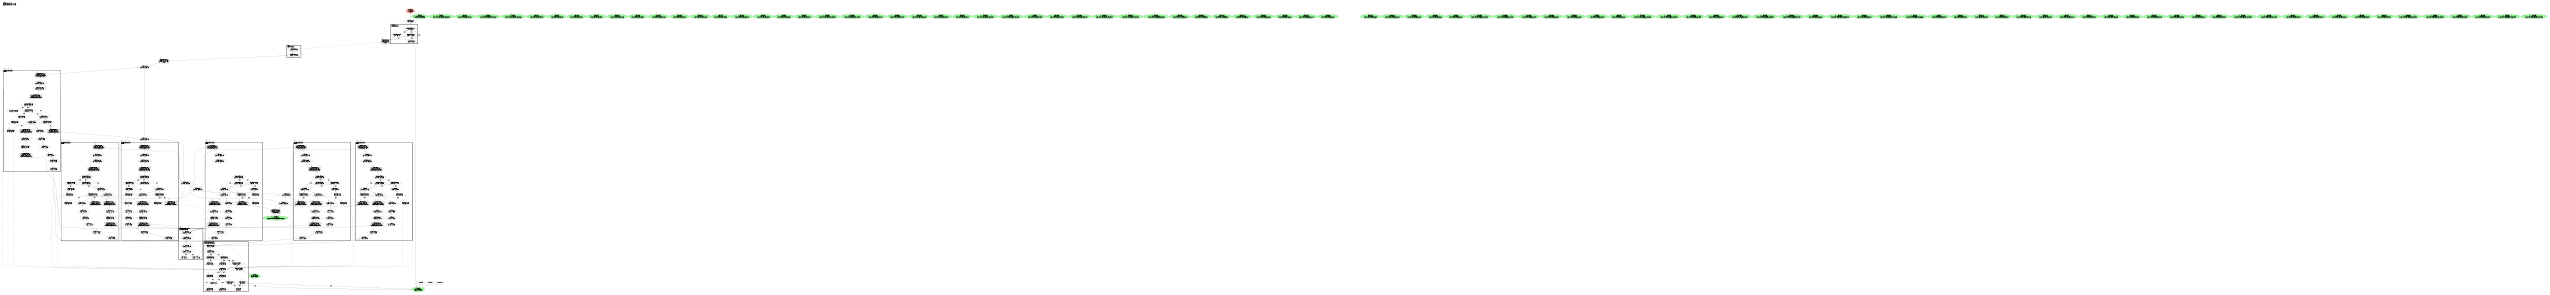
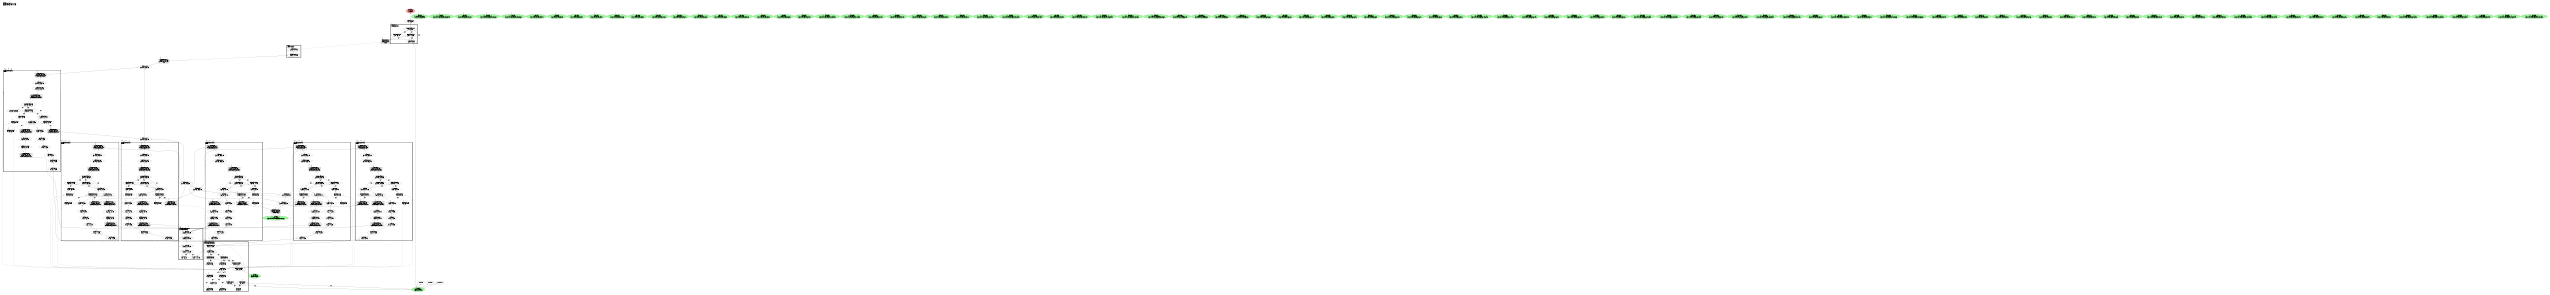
none -> (1349, 17)
none -> (234, 169)
(137, 189) -> (145, 186)
